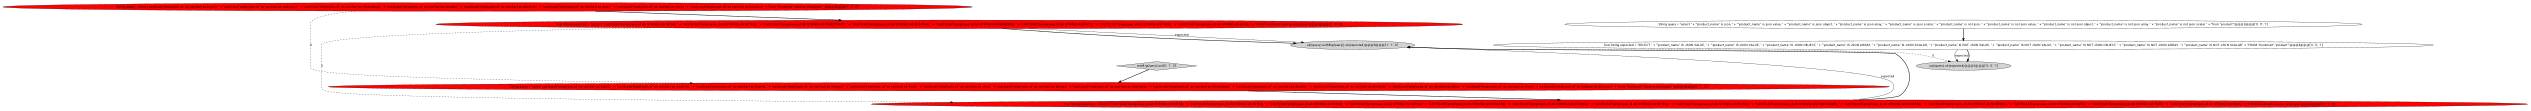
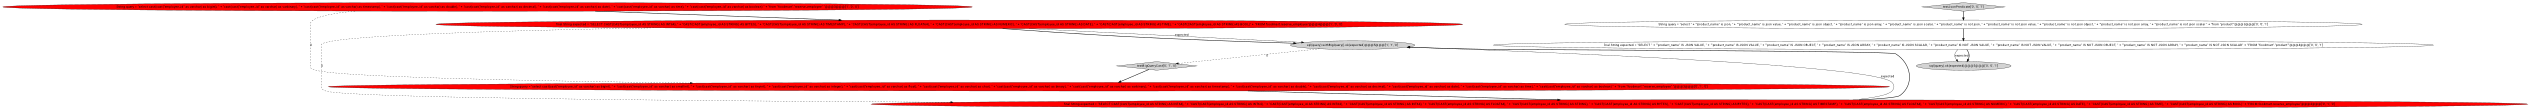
none -> (1963, 7)
(1678, 50) -> (1249, 56)
